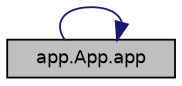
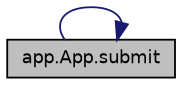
(91, 59) -> (91, 59)
